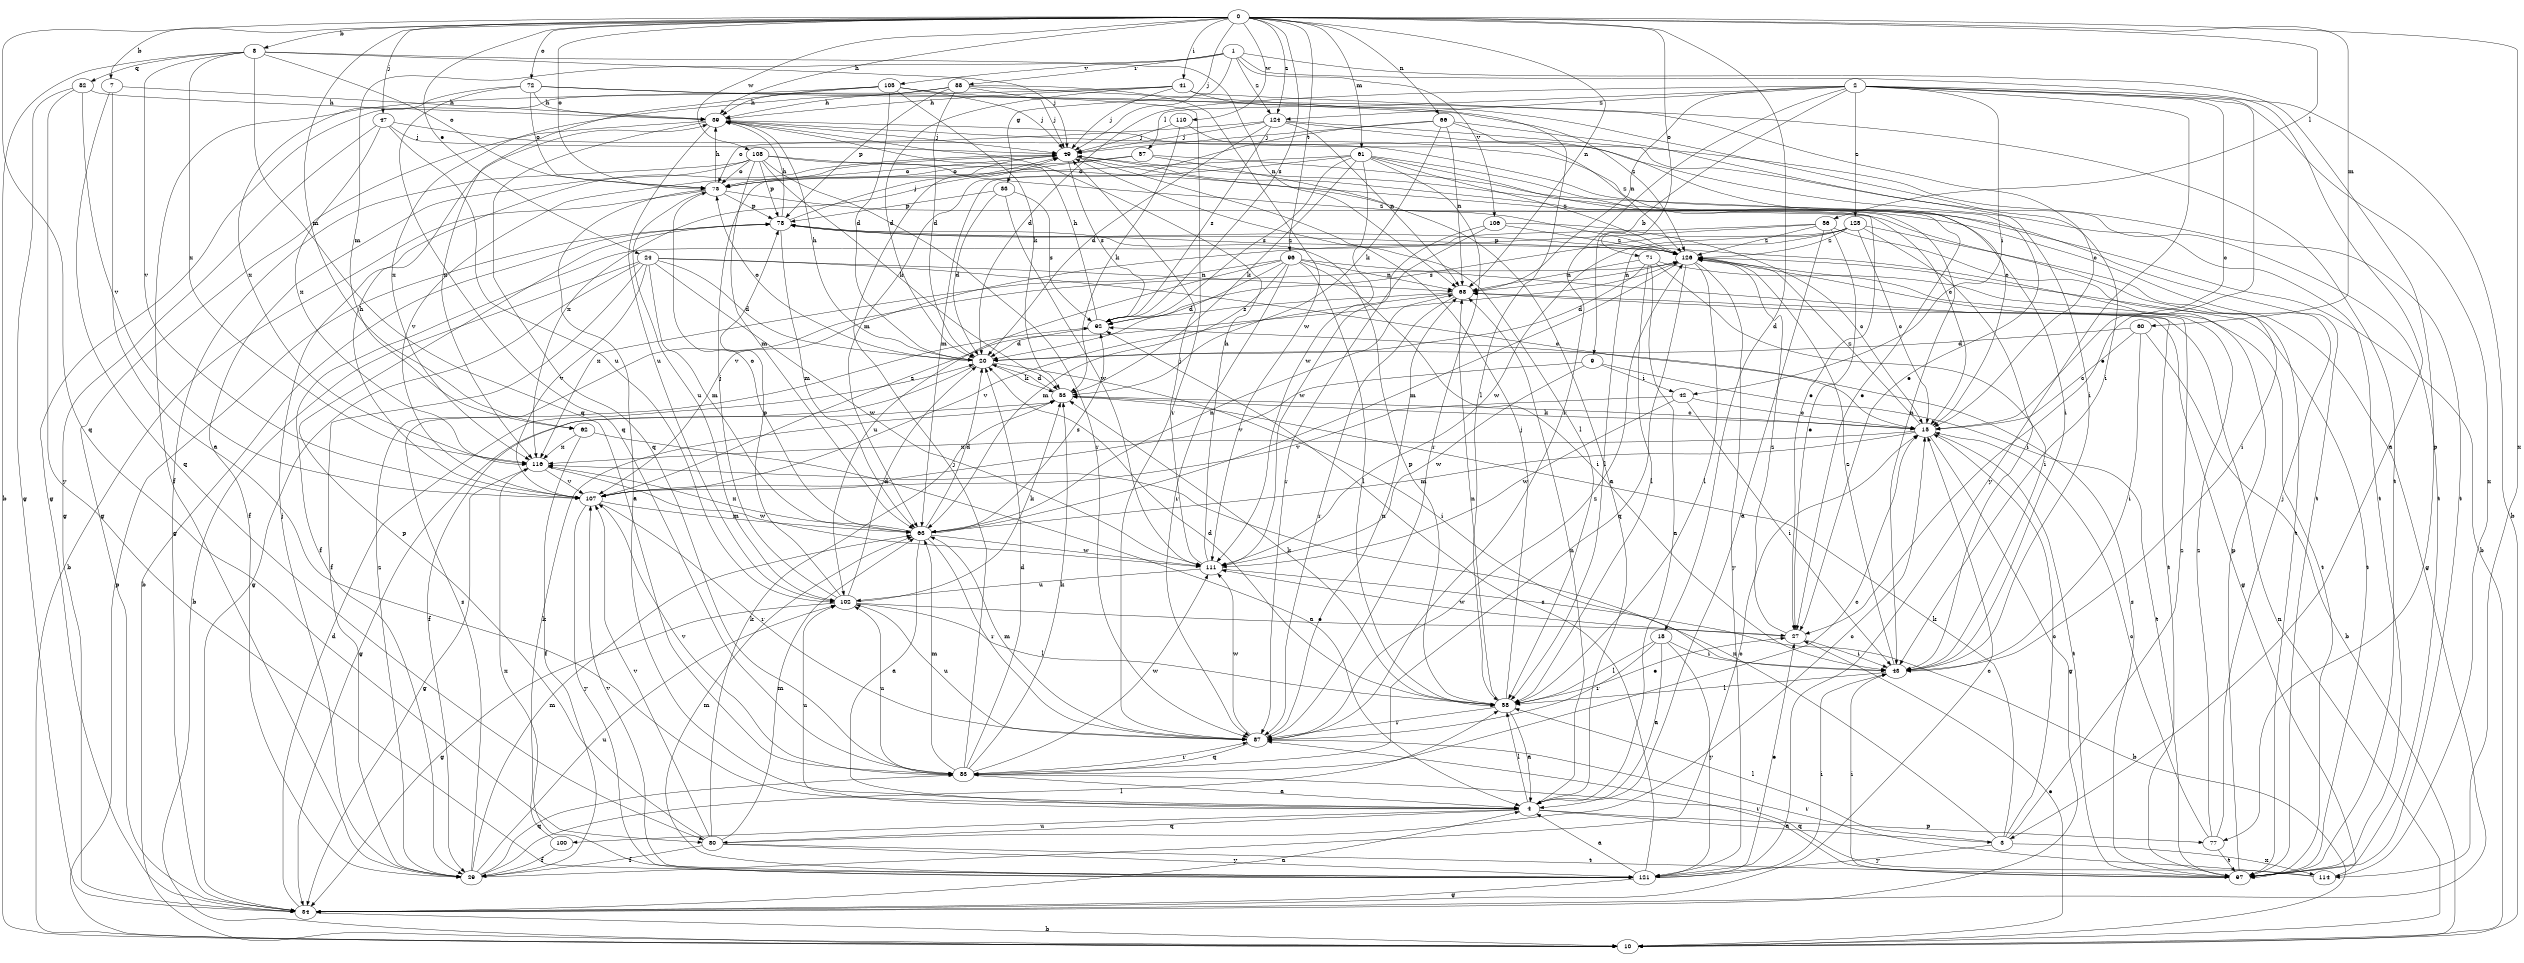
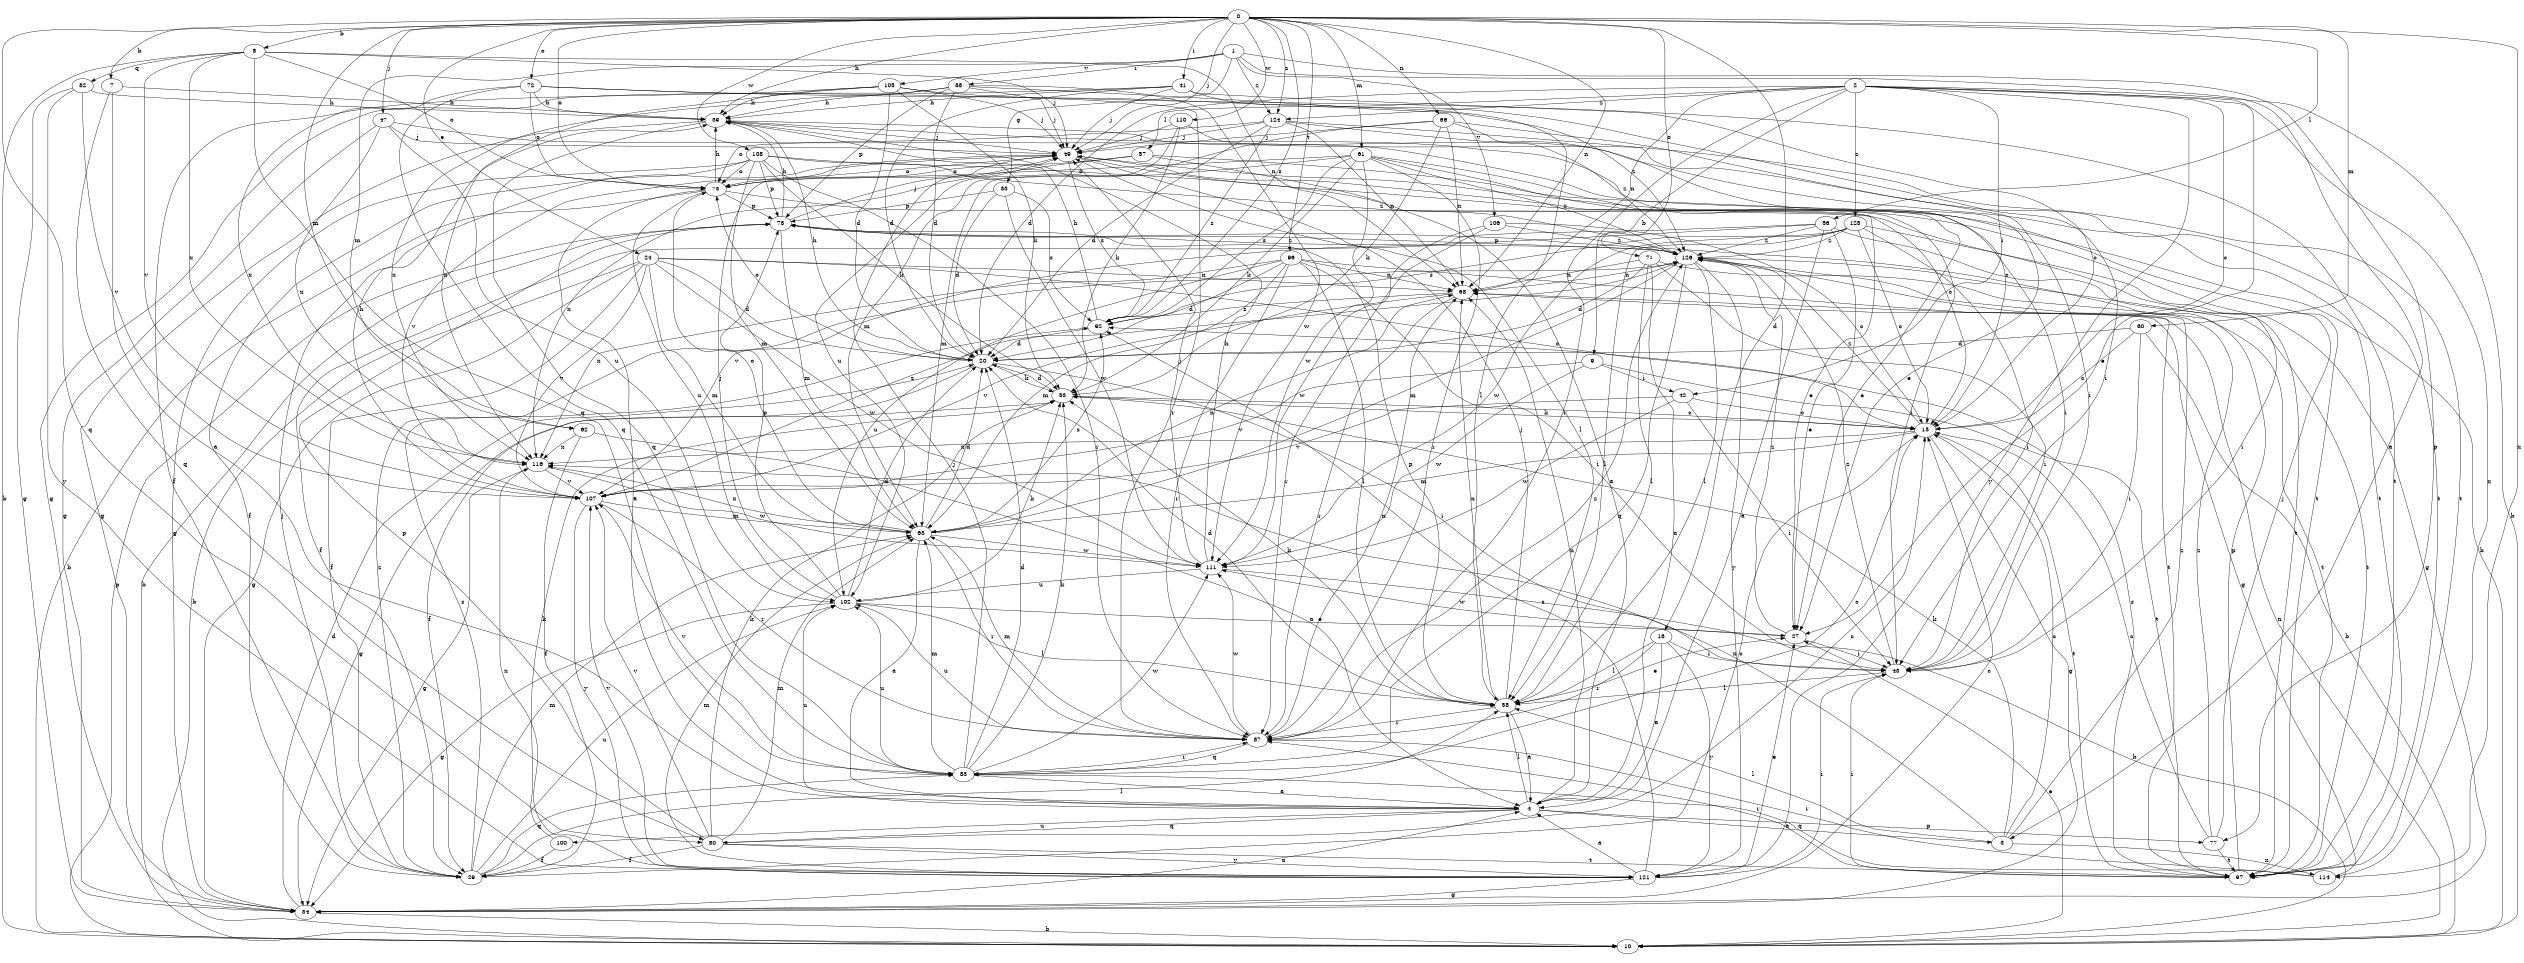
(663, 385) -> (872, 260)
(1912, 413) -> (1912, 413)
(1826, 863) -> none
